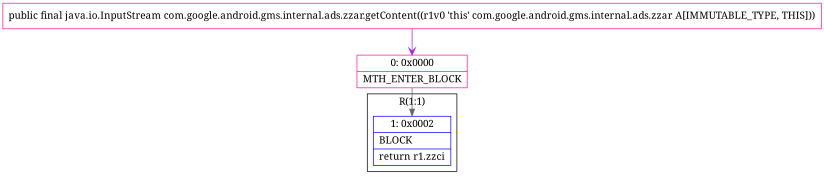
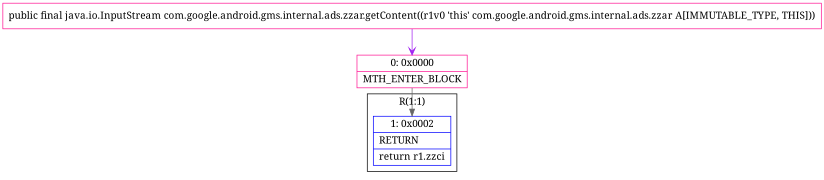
(396, 140) -> (399, 140)
